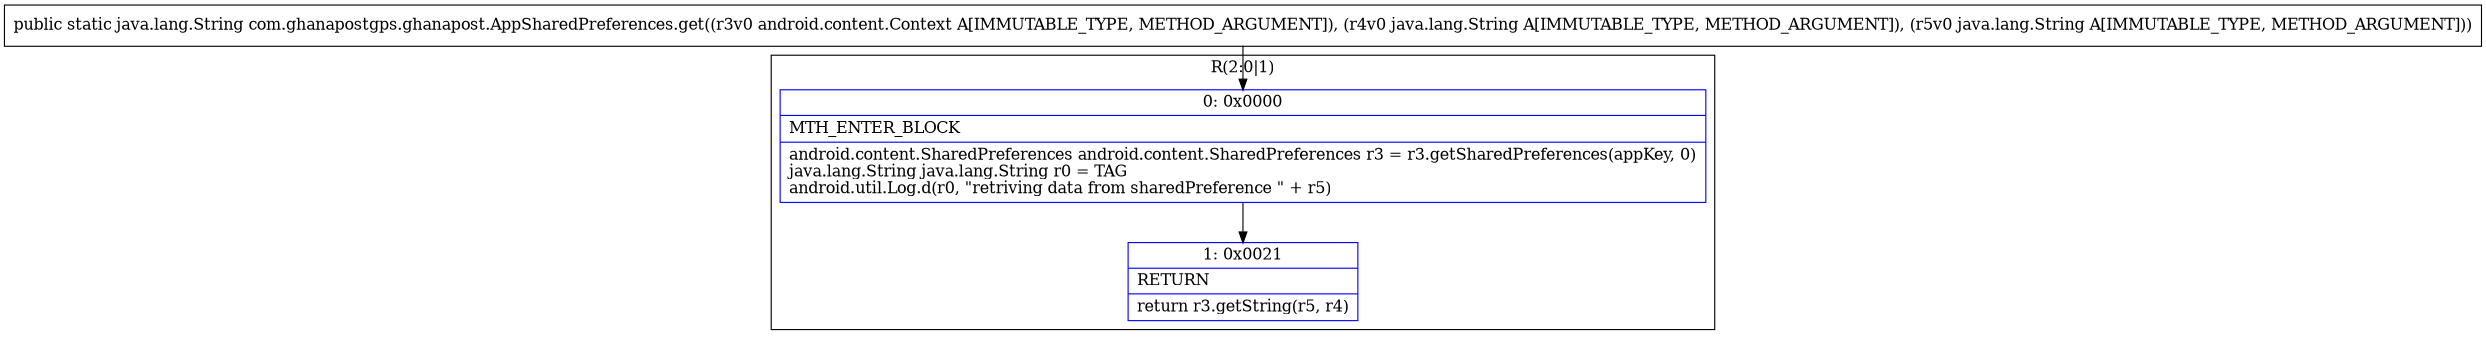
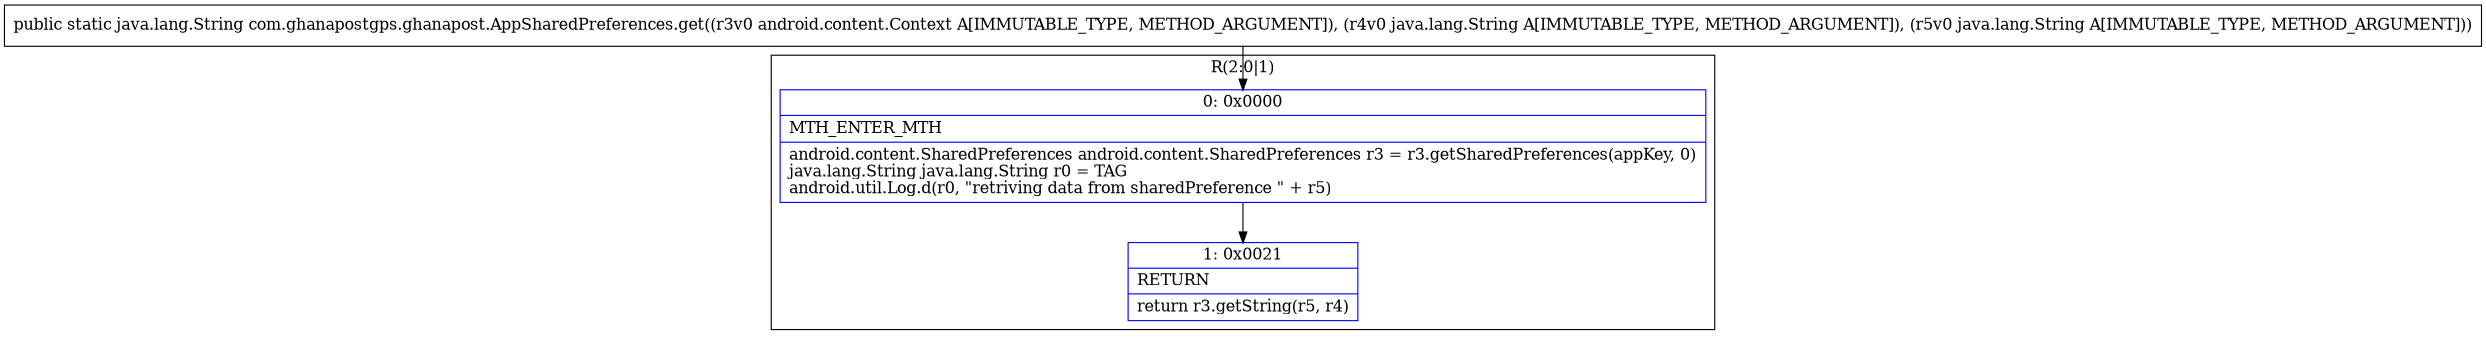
(875, 128) -> (865, 128)
